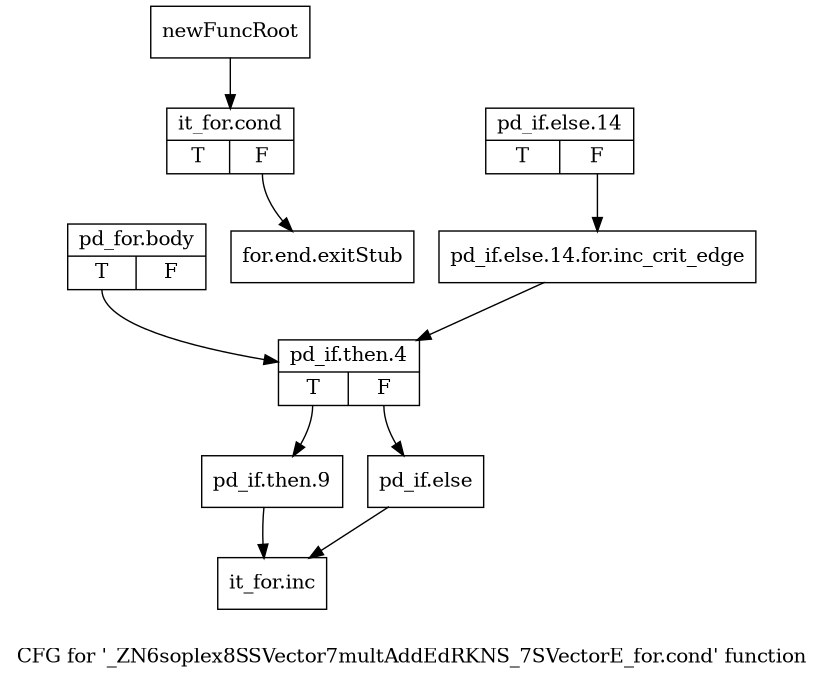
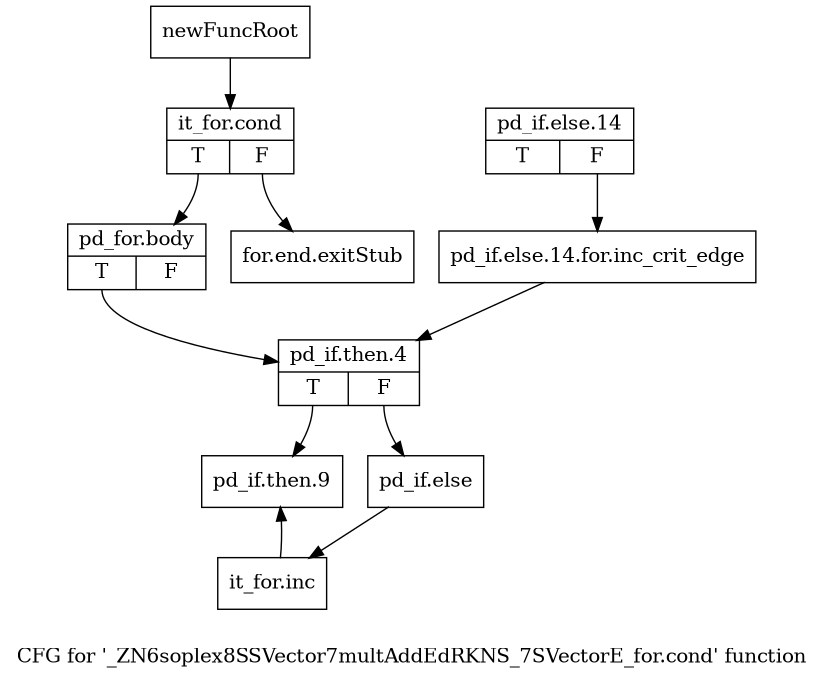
none -> (194, 195)
(263, 526) -> (282, 540)
